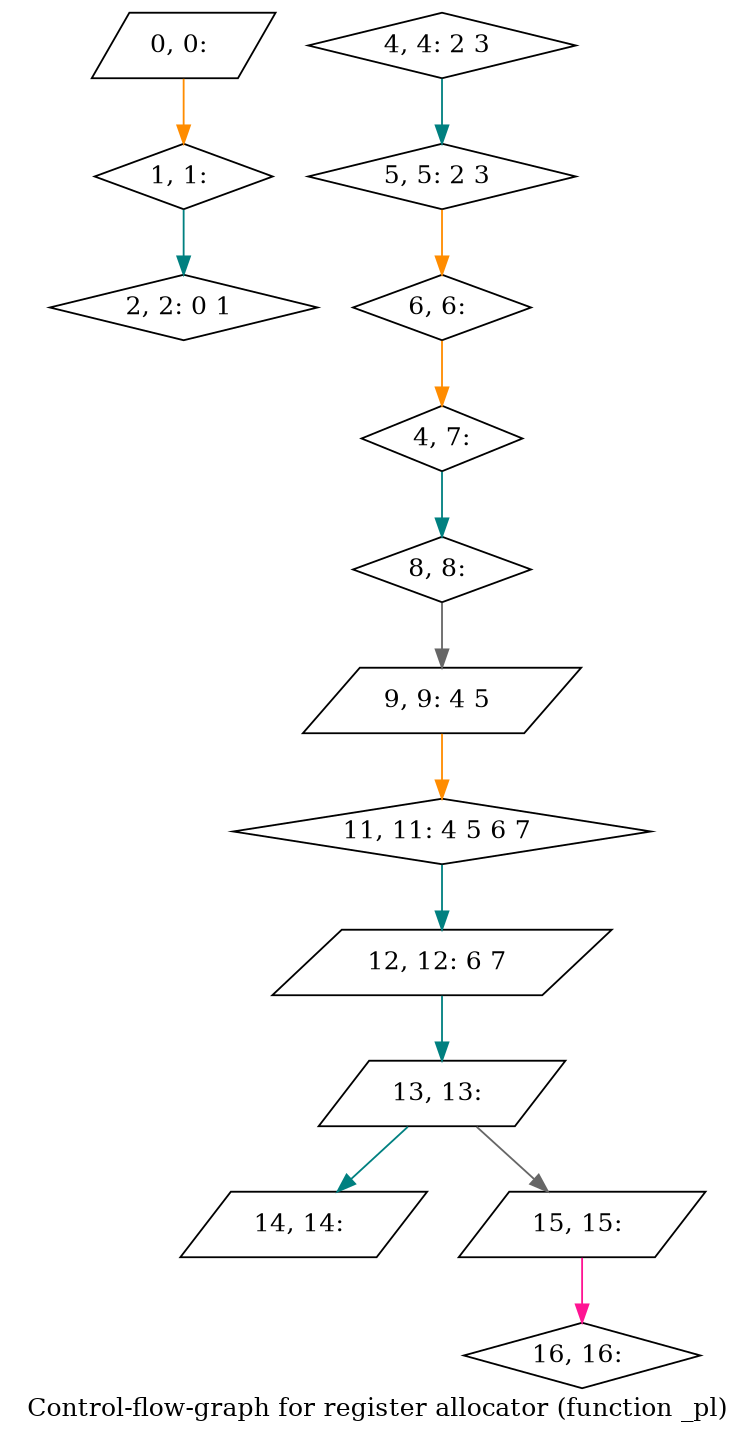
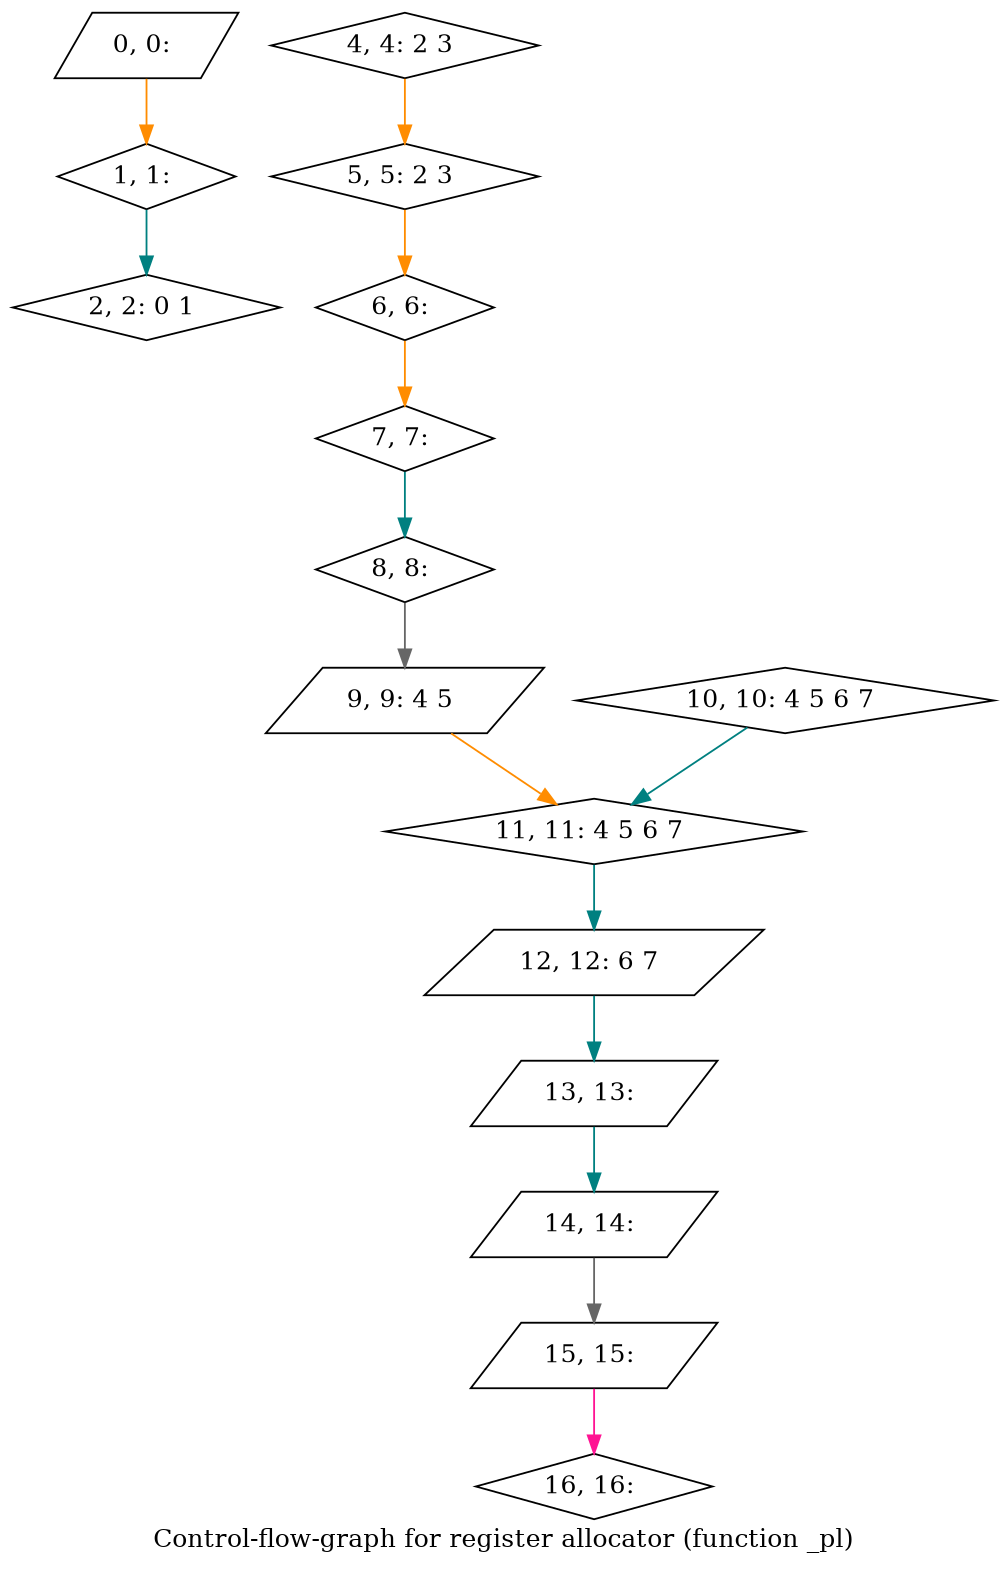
(442, 102) -> (405, 102)
(442, 438) -> (405, 438)
none -> (785, 700)
(505, 1153) -> (594, 1281)
